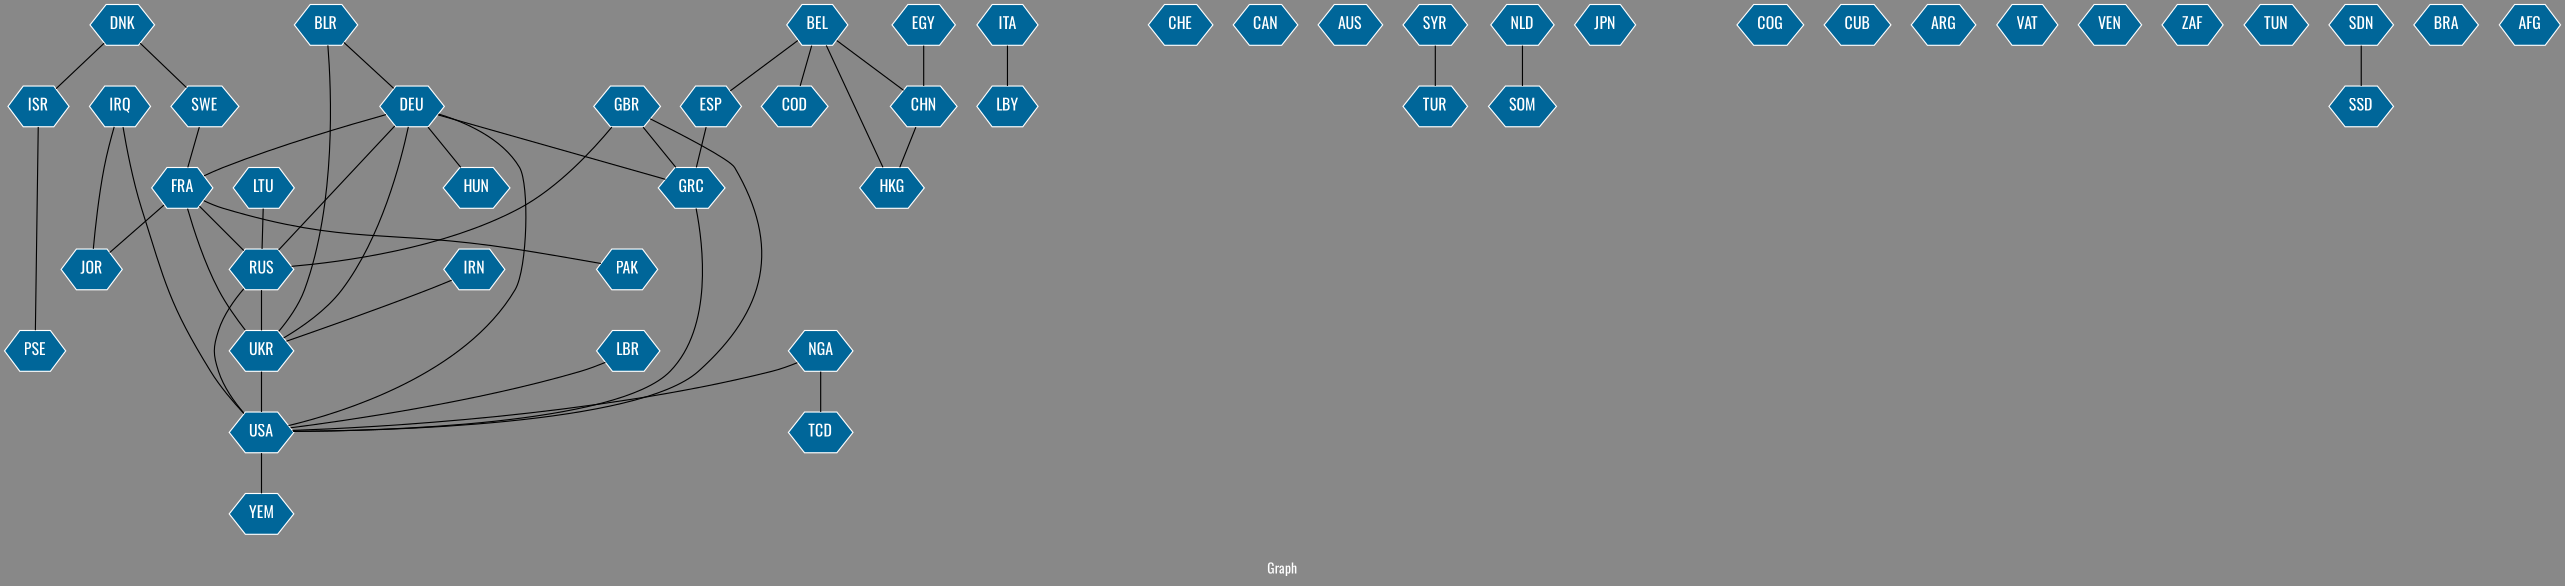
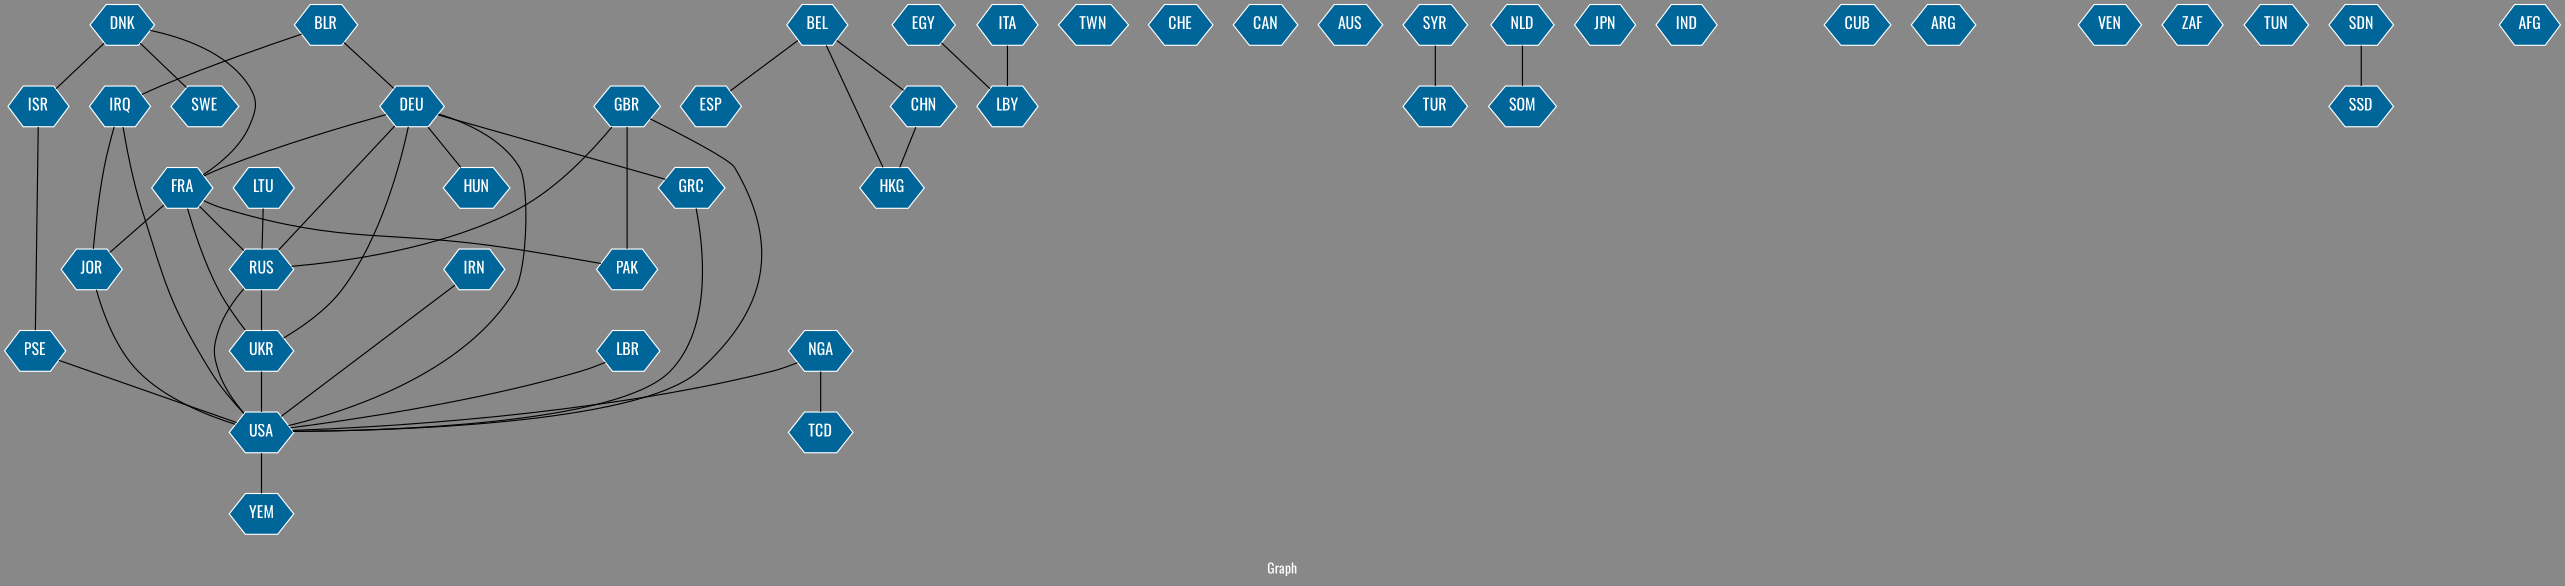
none -> (1093, 25)
none -> (1687, 25)
(1770, 25) -> none
(2027, 25) -> none
(2446, 25) -> none
(924, 66) -> (966, 66)
(795, 106) -> none
(194, 147) -> (247, 84)
(659, 147) -> (627, 188)
(700, 153) -> none
(327, 186) -> (217, 64)
(369, 312) -> (368, 351)
none -> (145, 378)
none -> (148, 391)
